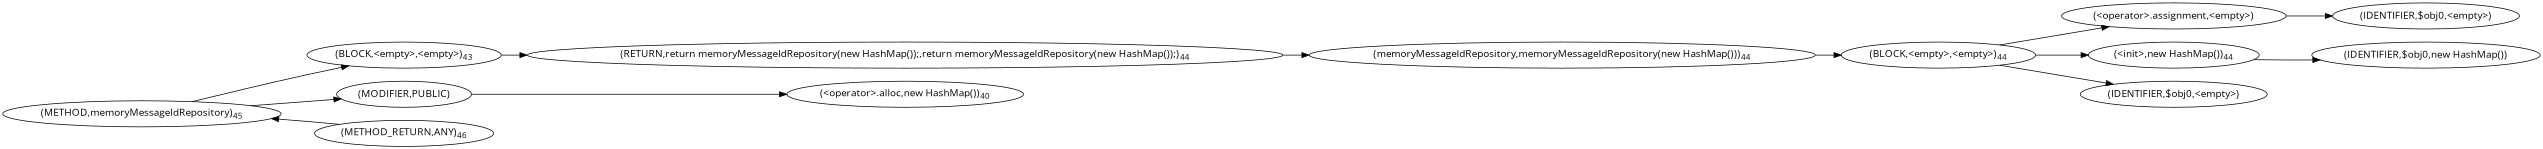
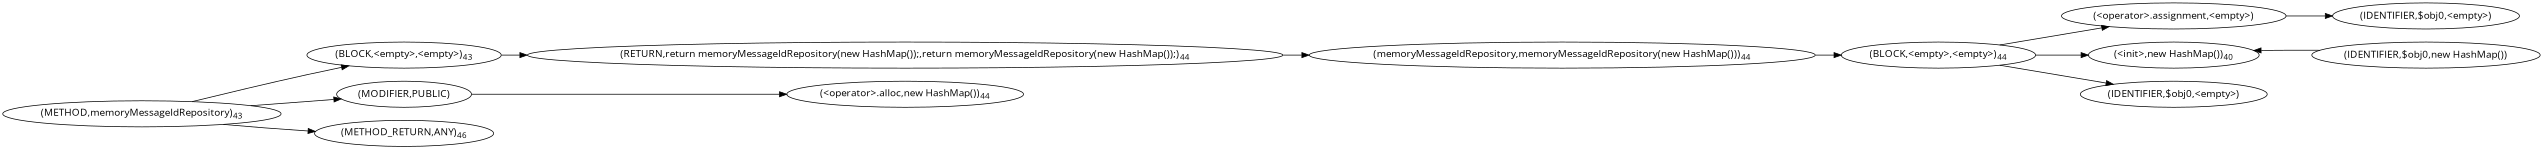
(2229, 54) -> (2229, 54)
(2283, 60) -> (2291, 50)
(985, 93) -> (985, 93)
(238, 113) -> (238, 113)
(309, 122) -> (266, 128)
